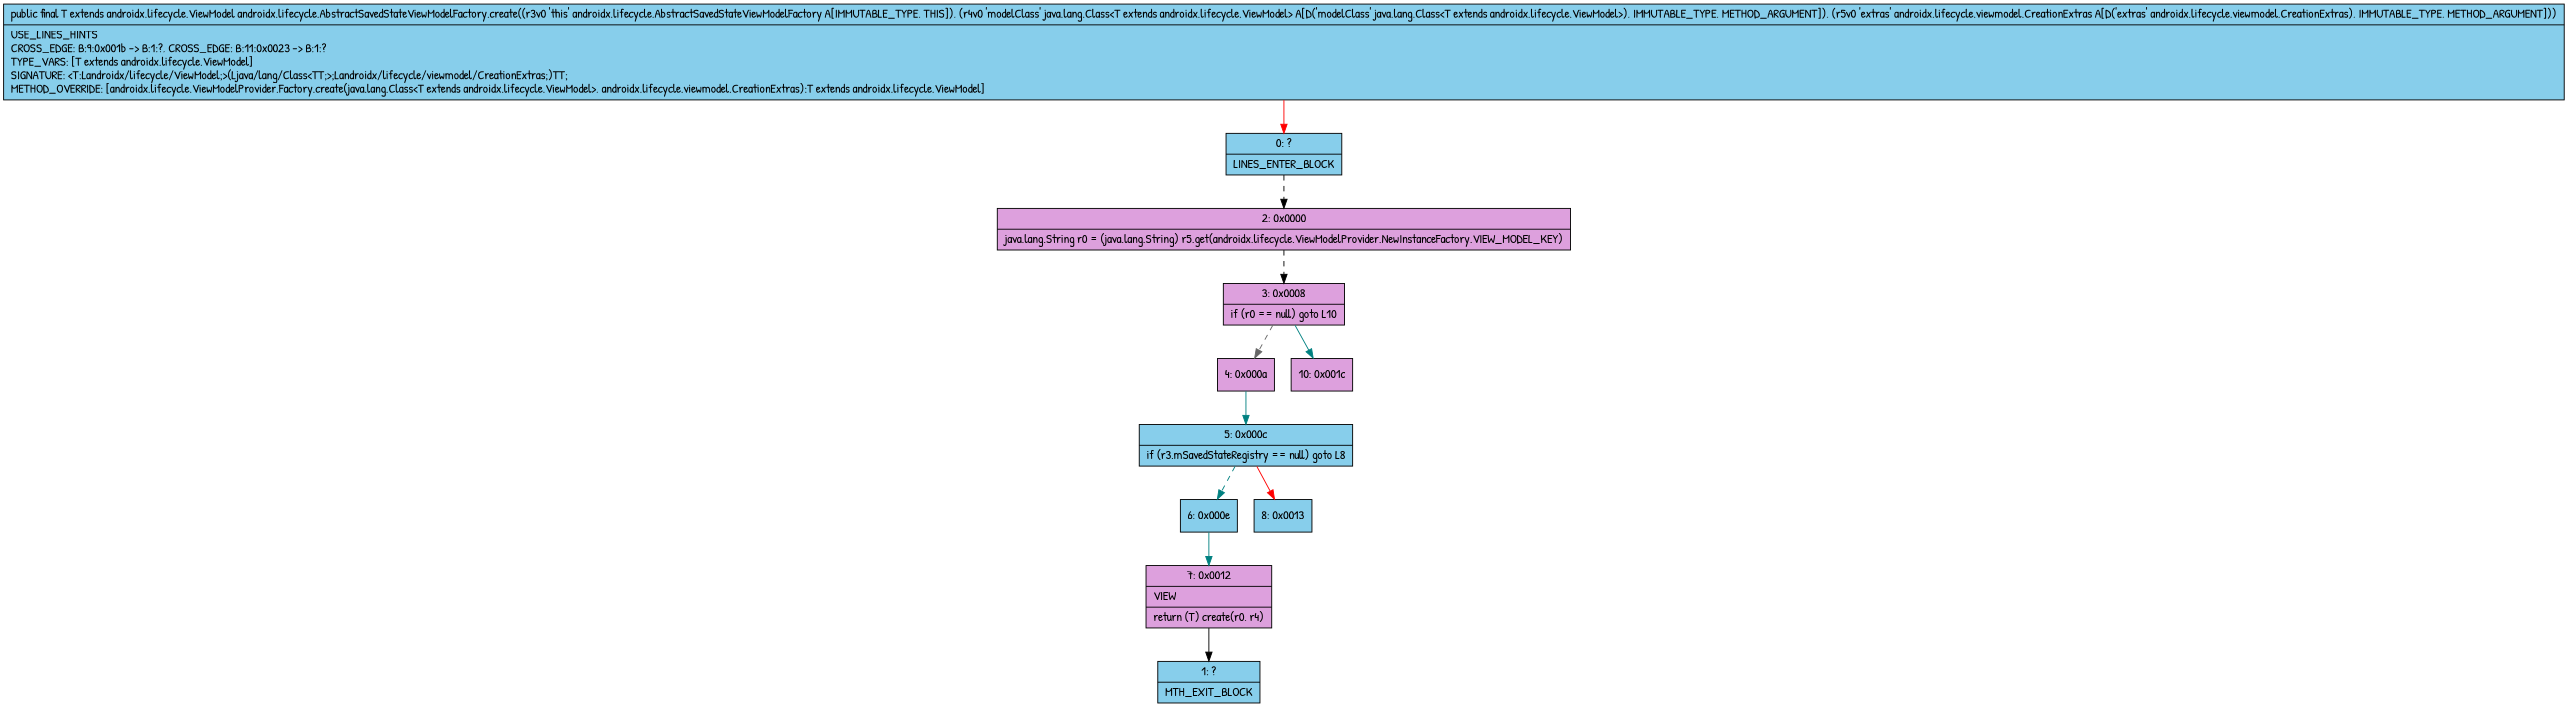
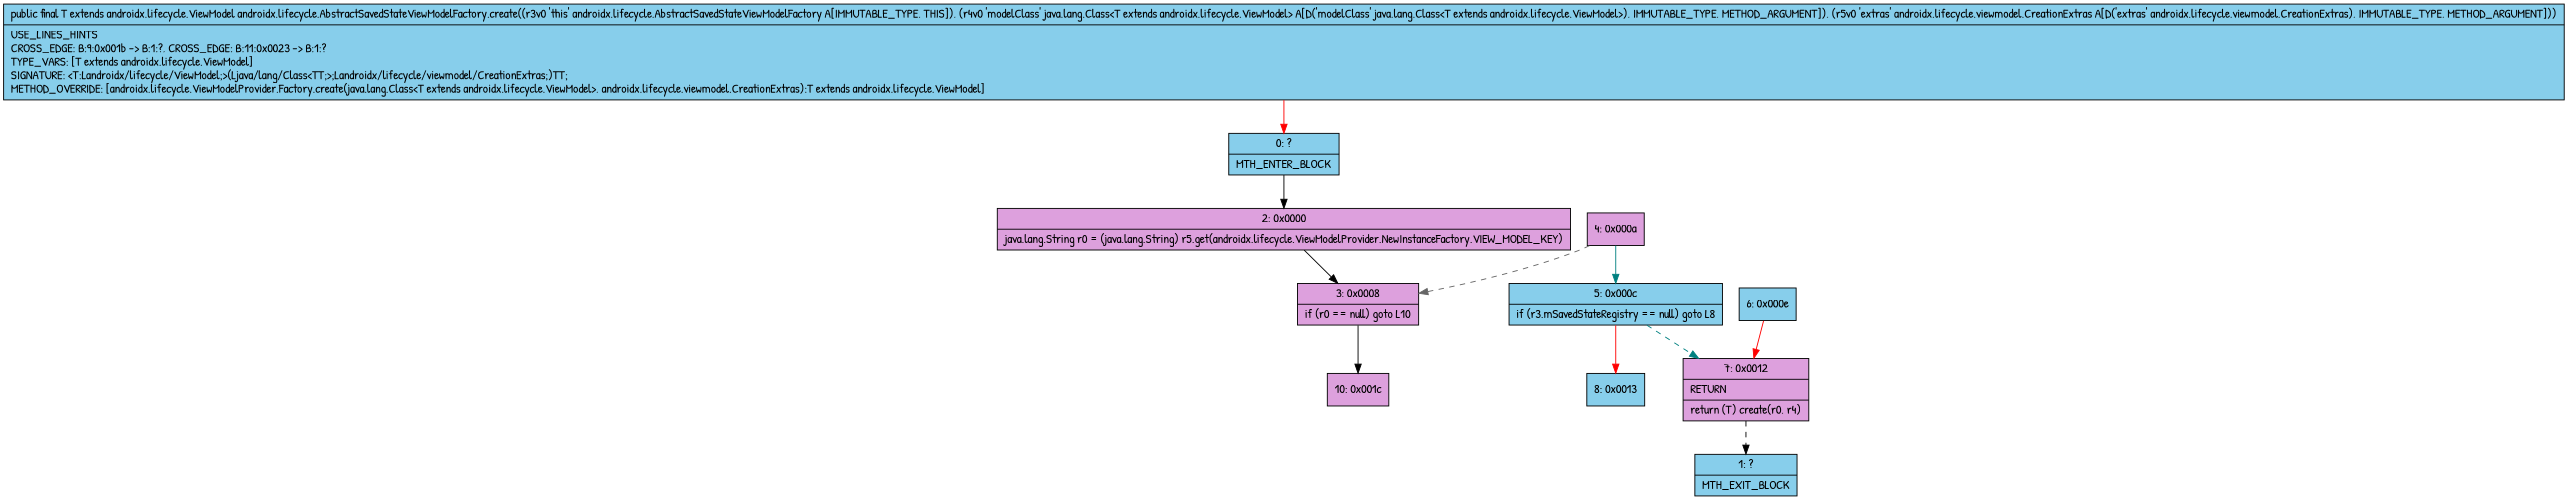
(1284, 164) -> (1284, 164)
(1284, 187) -> (1284, 187)
(1284, 262) -> (1318, 263)
(1266, 338) -> (1510, 273)
(1302, 338) -> (1358, 345)
(1228, 479) -> (1669, 339)
(1209, 544) -> (1760, 335)
(1165, 596) -> (1708, 389)
(1209, 640) -> (1746, 433)
